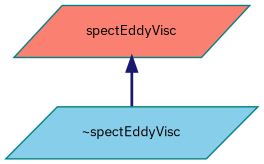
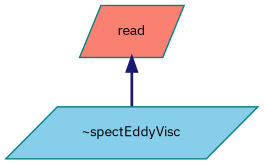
(132, 31) -> (132, 31)
